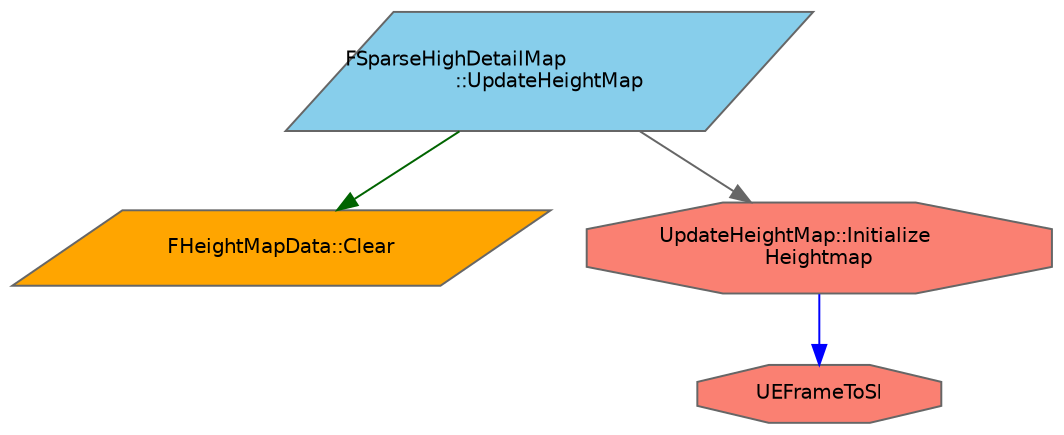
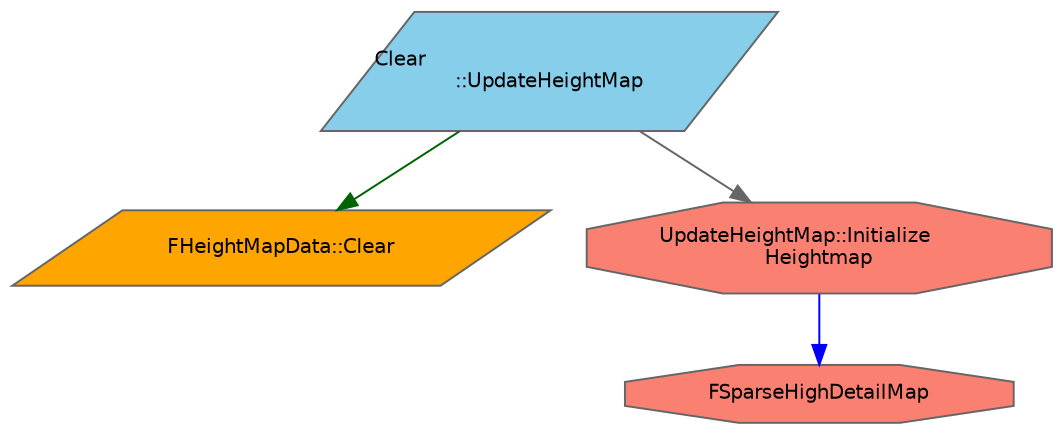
(549, 71) -> (549, 71)
(819, 394) -> (819, 394)
